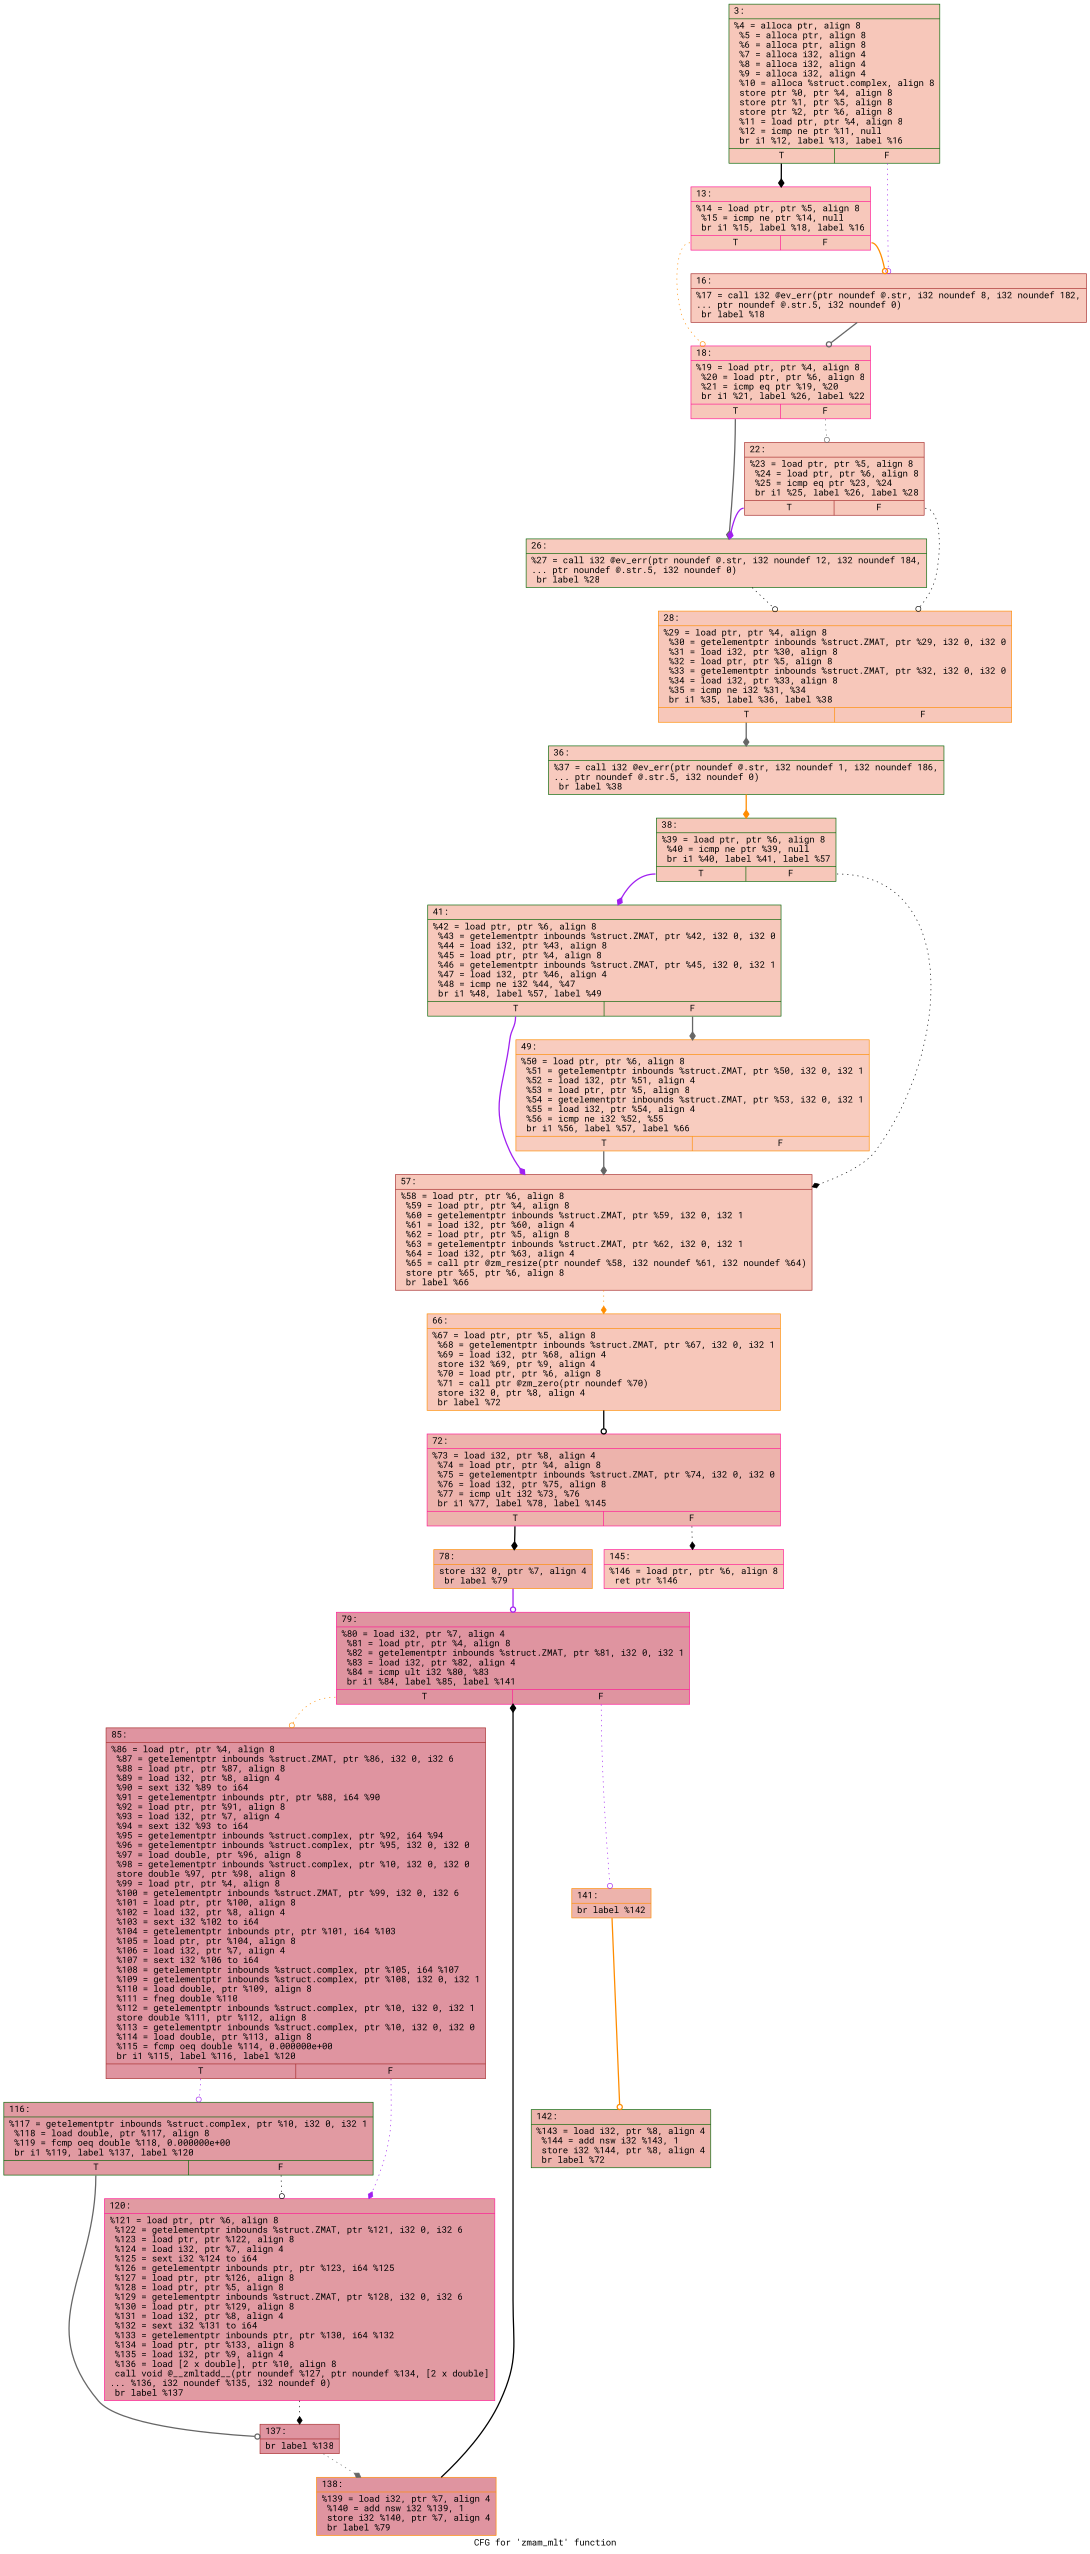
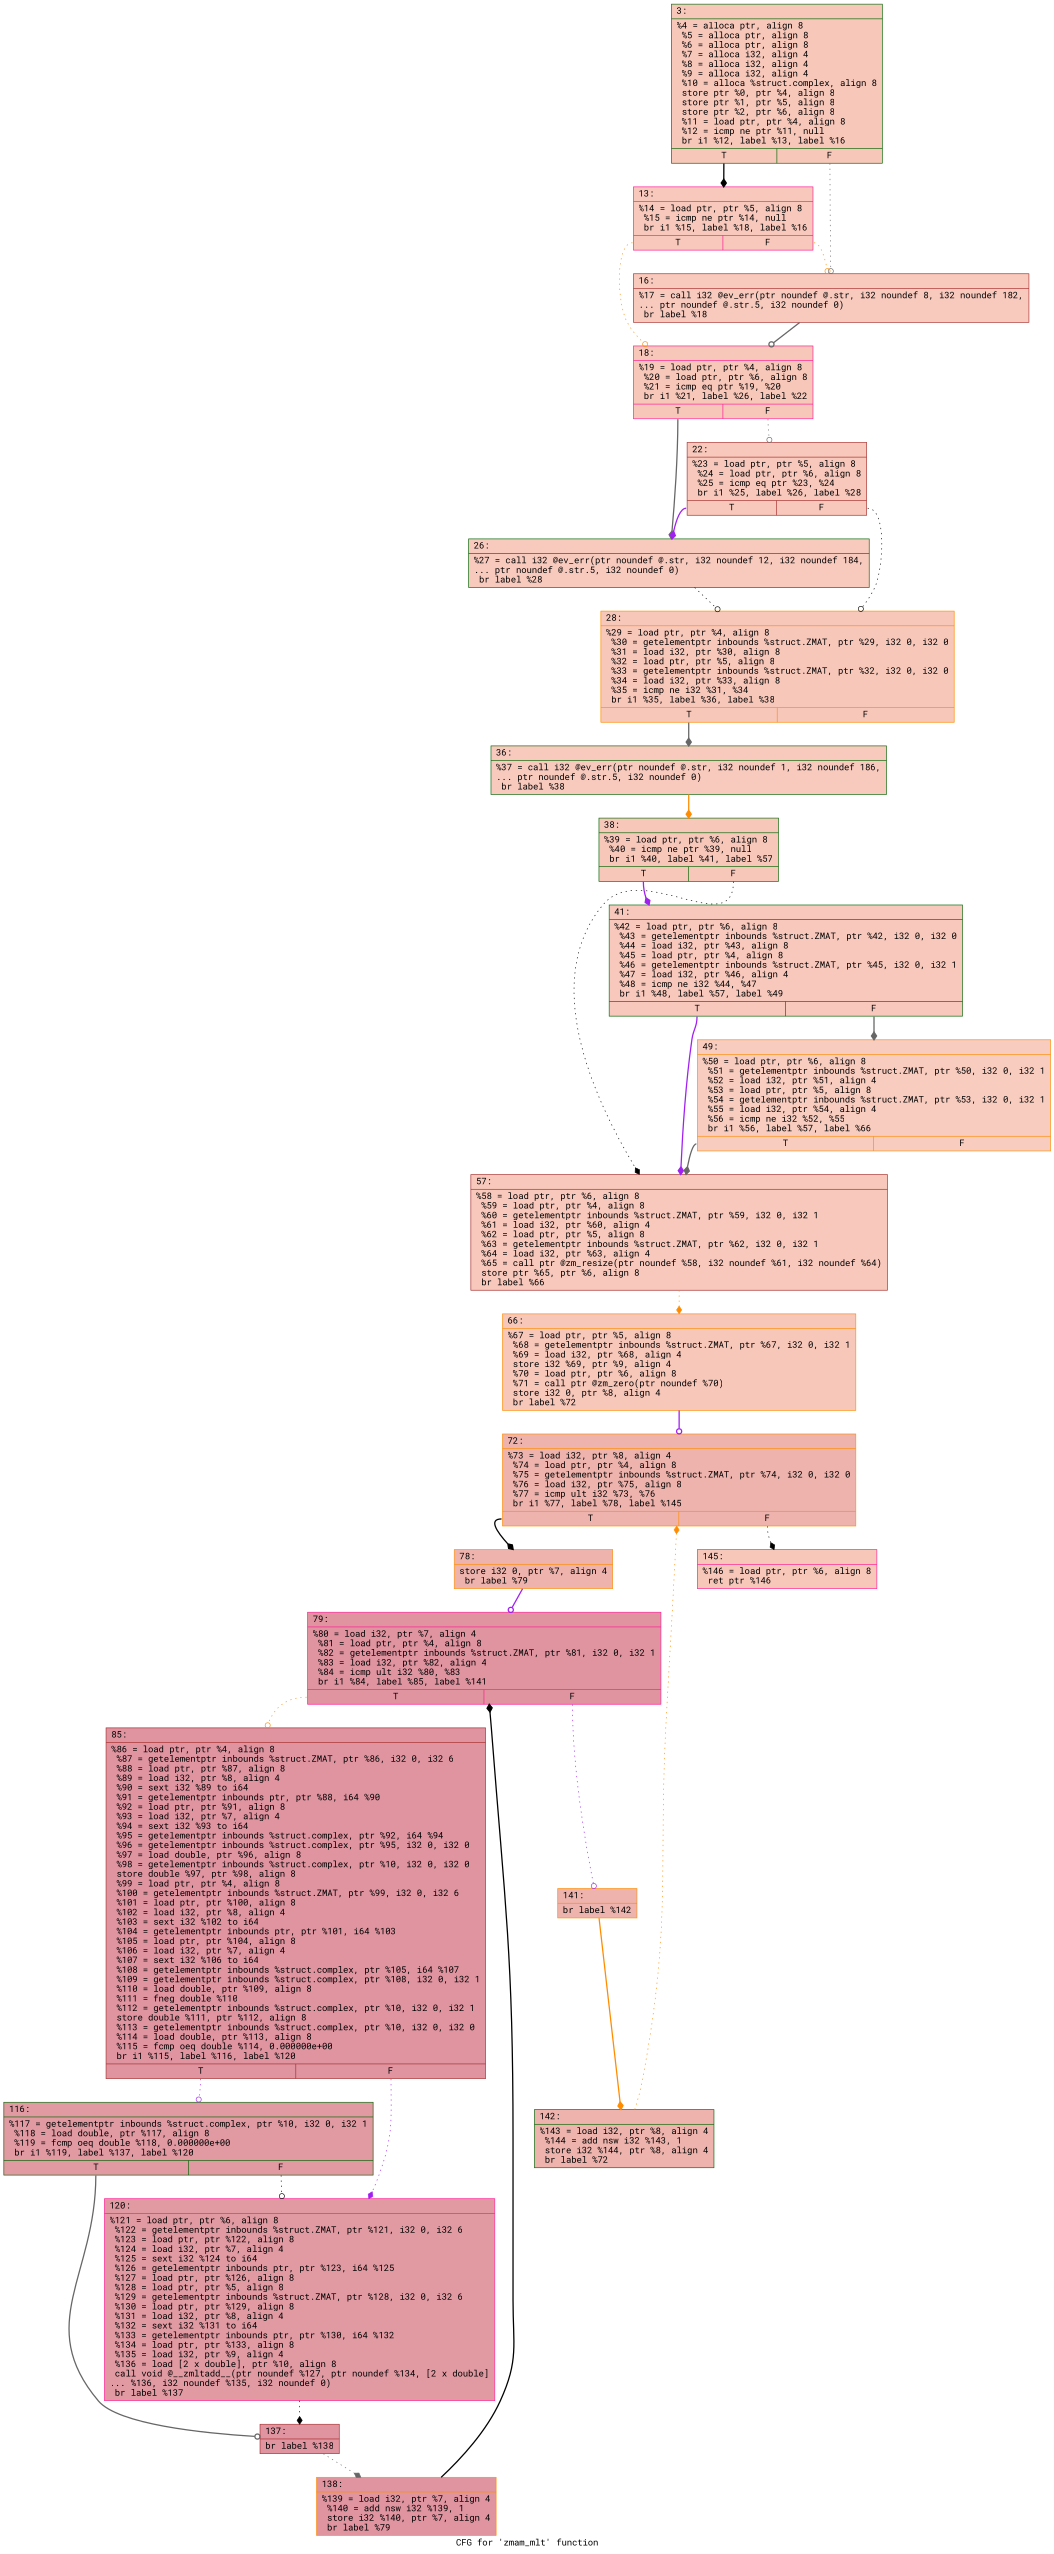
(888, 216) -> (830, 216)
(881, 254) -> (823, 254)
(604, 1420) -> (679, 1420)
(604, 1480) -> (679, 1480)
none -> (663, 1823)
(616, 2011) -> (610, 2010)
